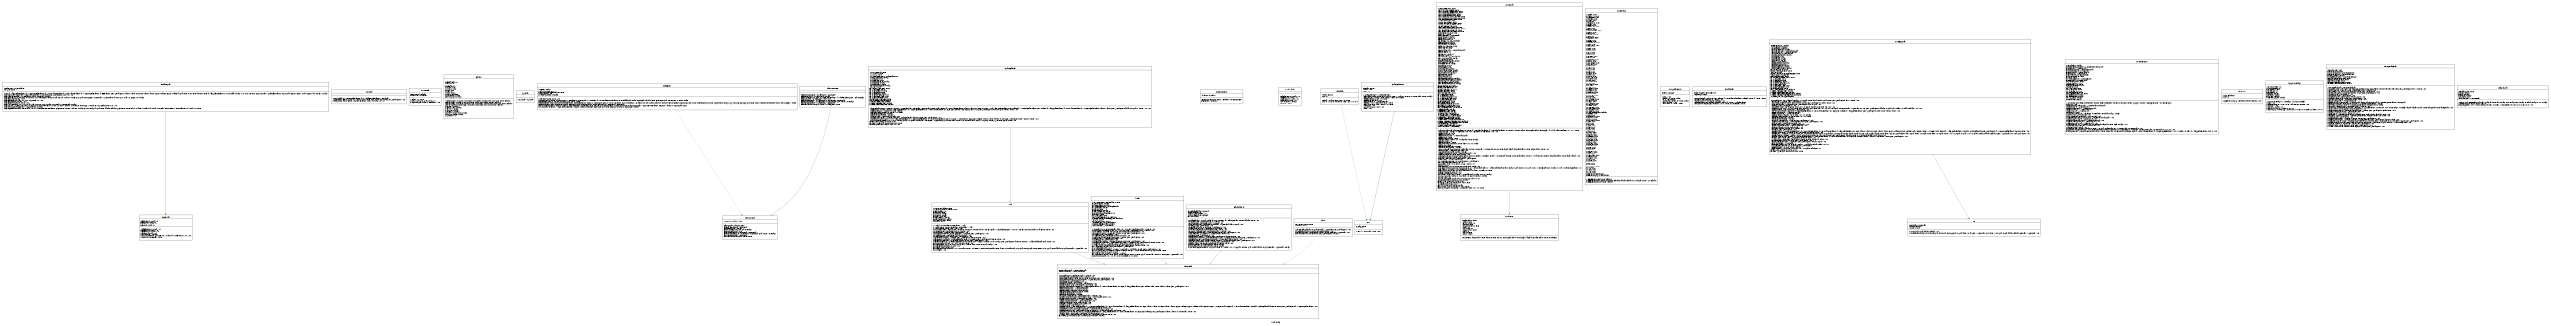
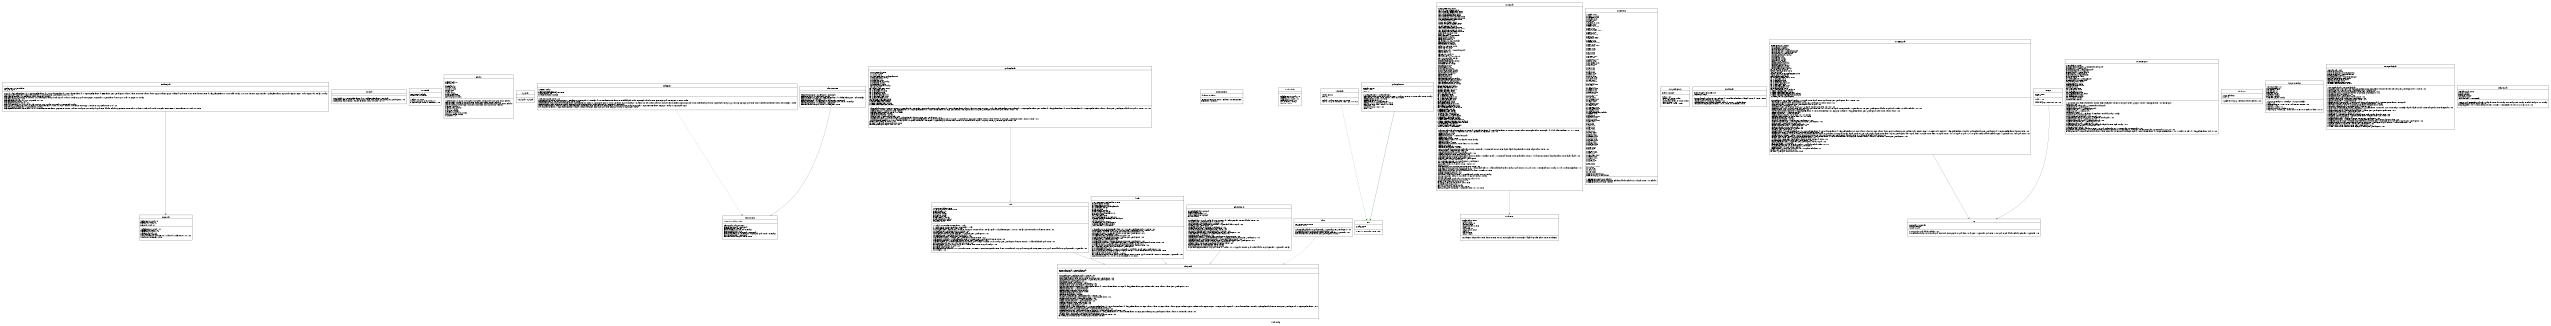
none -> (2048, 97)
